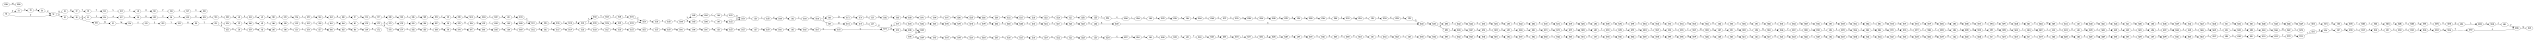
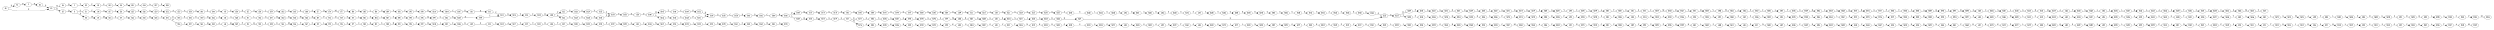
(384, 24) -> (335, 18)
(2510, 26) -> (2468, 17)
(861, 30) -> none
(915, 34) -> (890, 25)
